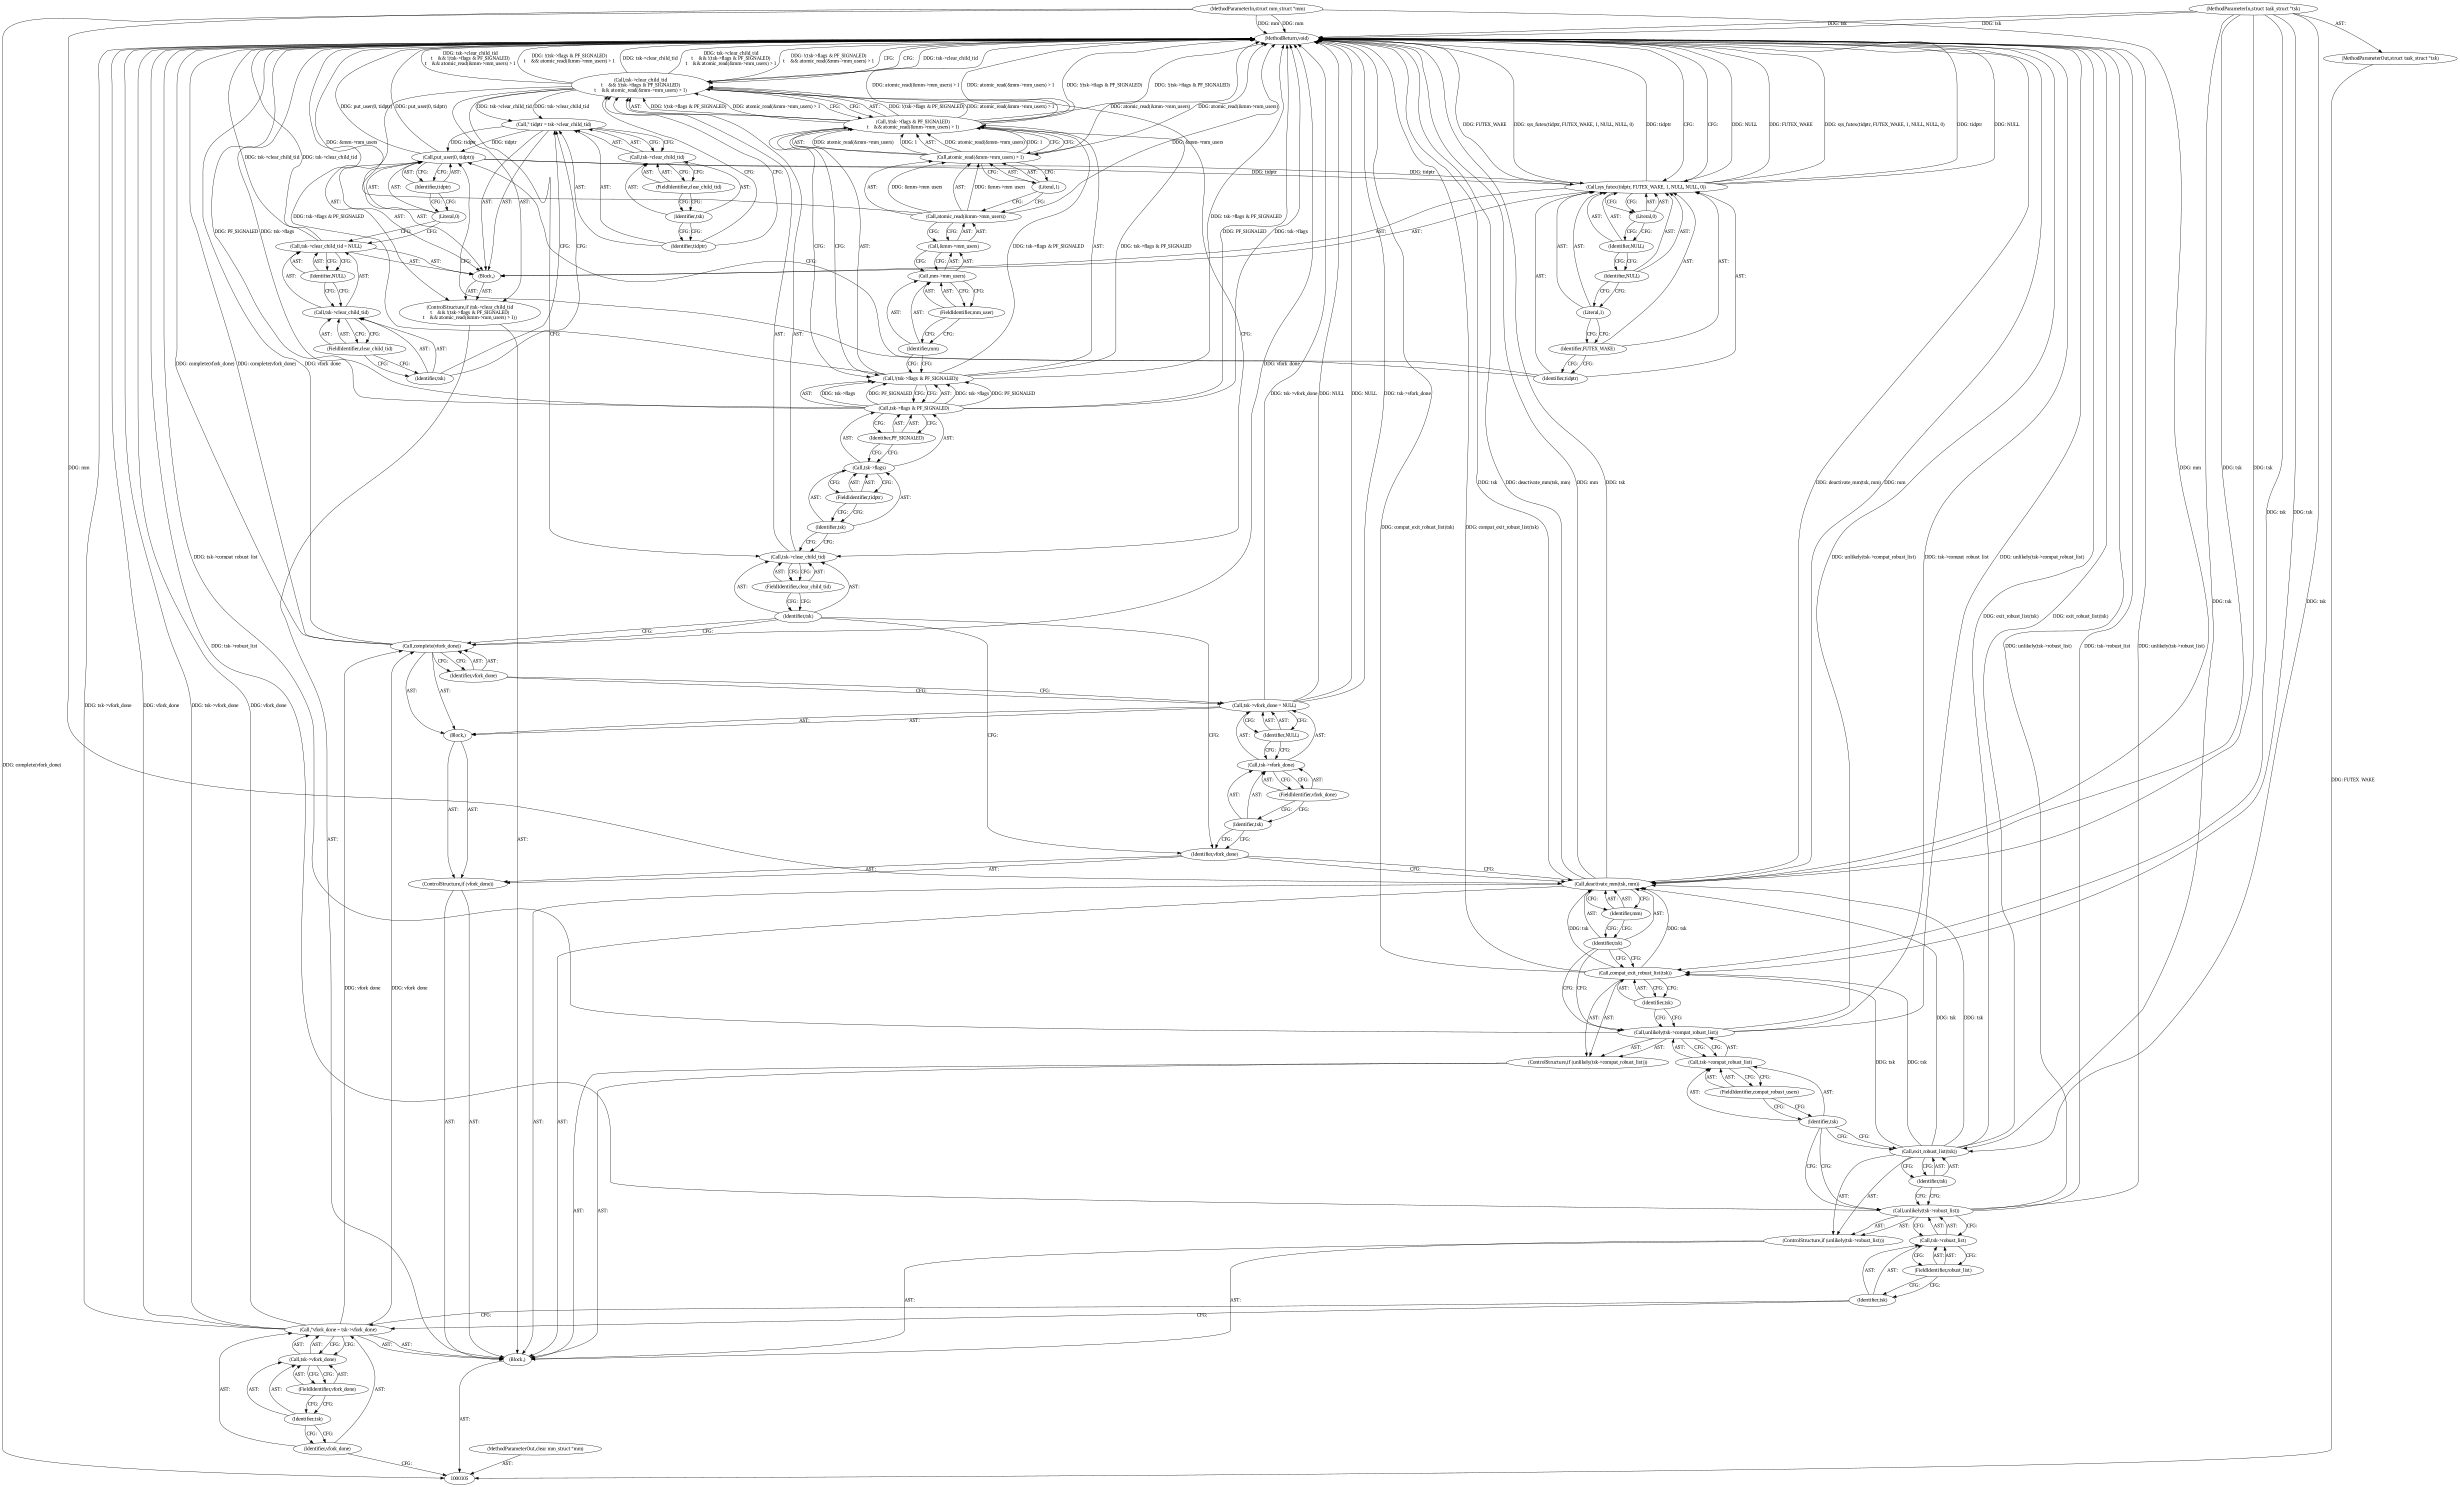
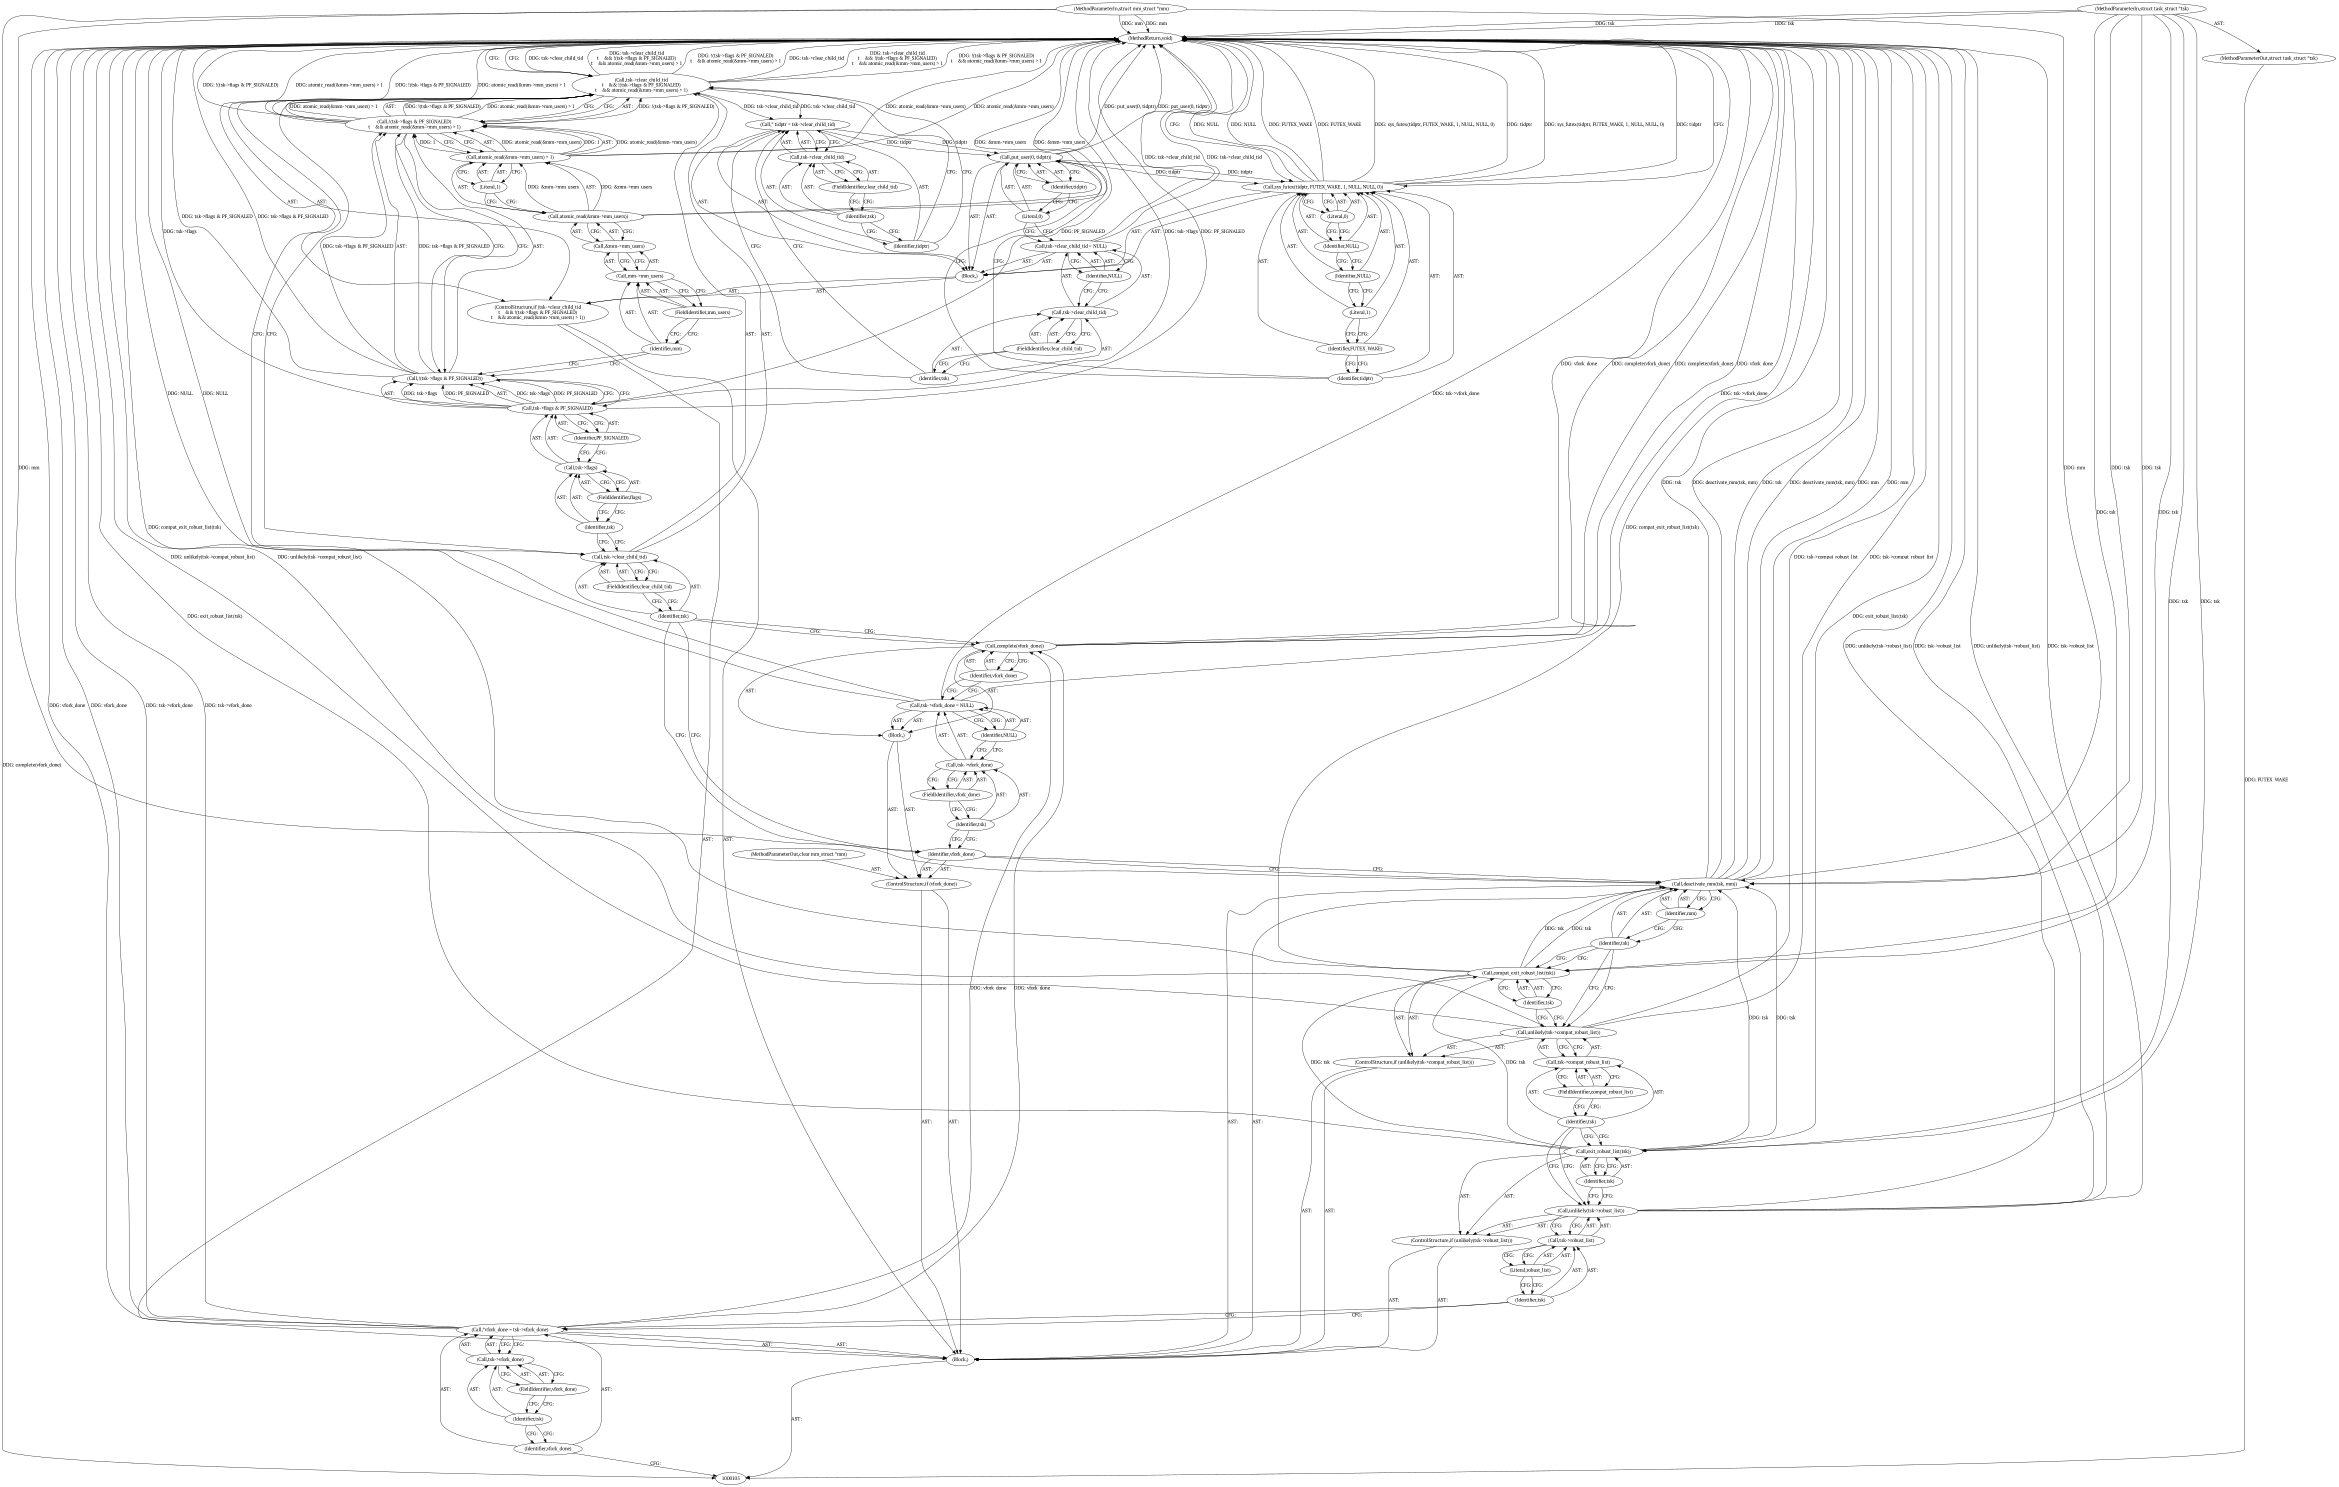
(967, 313) -> (702, 313)
(859, 498) -> (619, 498)
(1760, 1092) -> (1596, 1092)
(1943, 1271) -> (1530, 1271)
(497, 1464) -> (859, 869)
